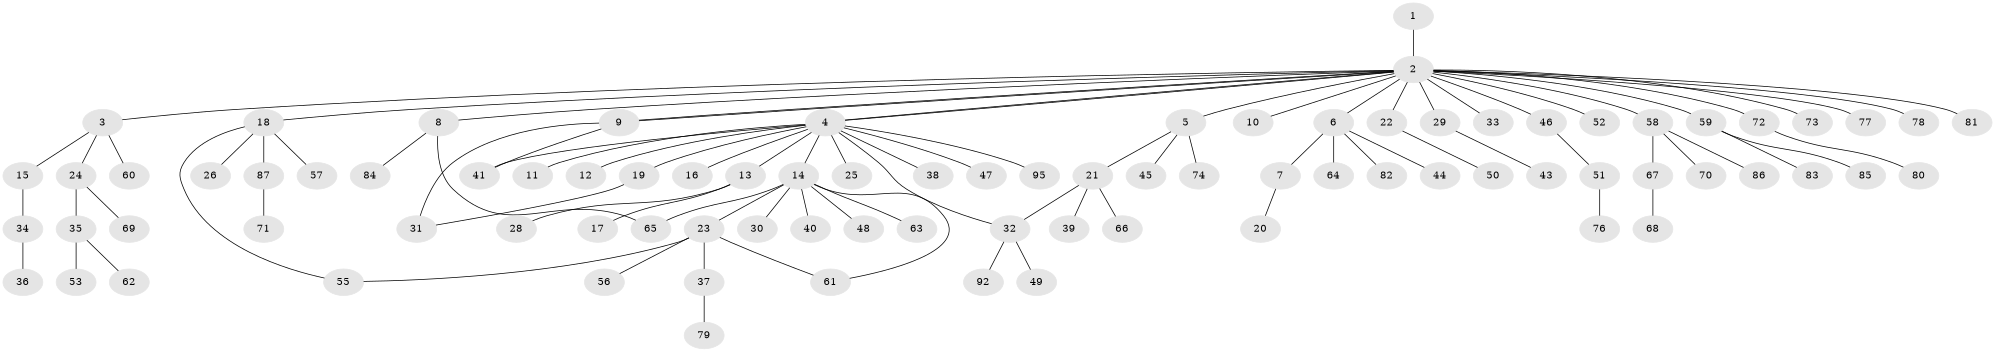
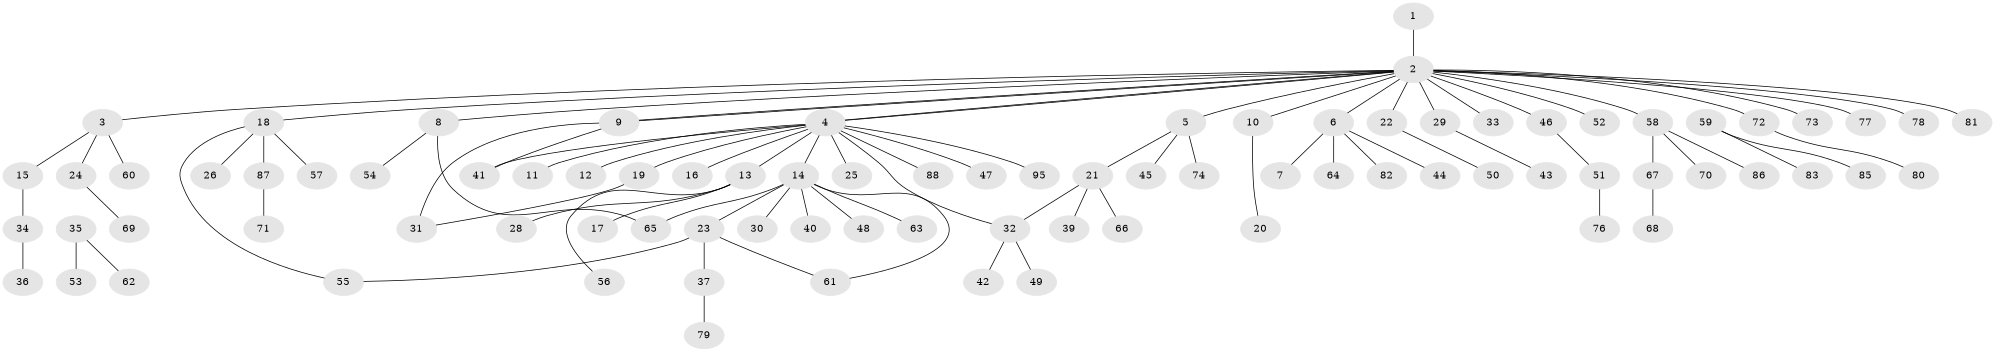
(1564, 85) -> none
(370, 176) -> (370, 176)
(933, 176) -> (933, 176)
(1271, 202) -> (1253, 176)
(76, 203) -> none
(654, 256) -> (627, 190)
(983, 282) -> (983, 282)
